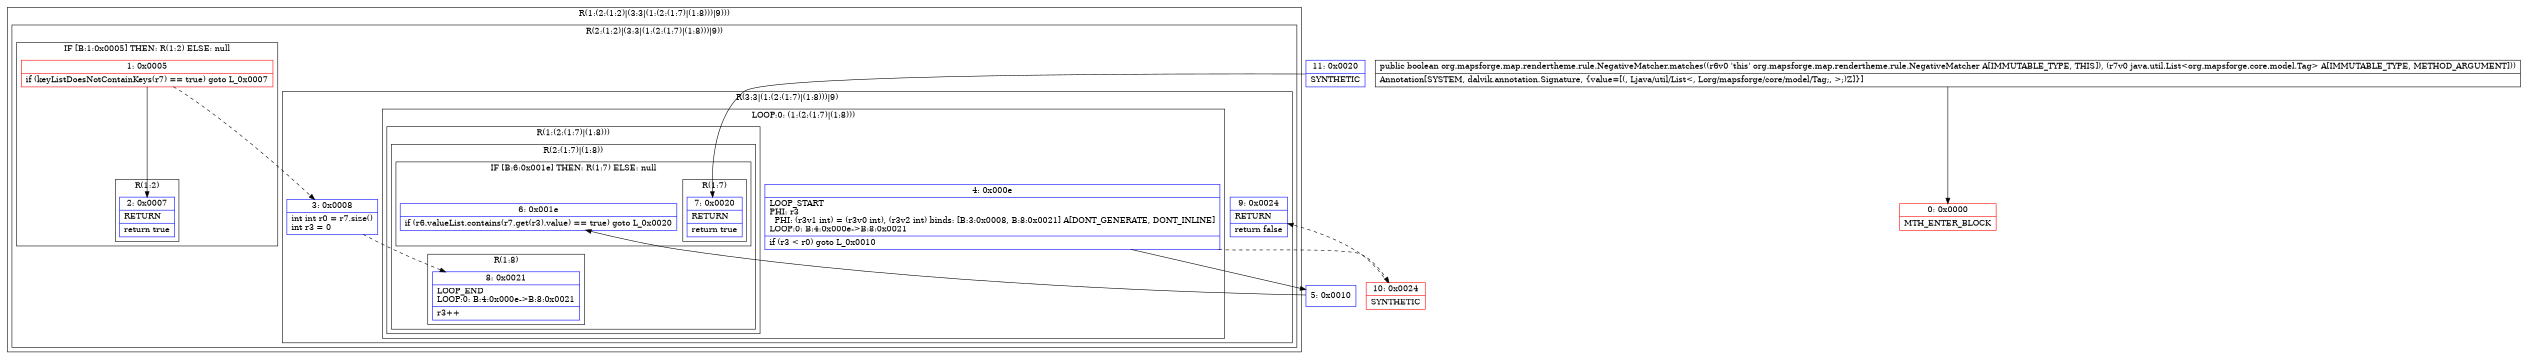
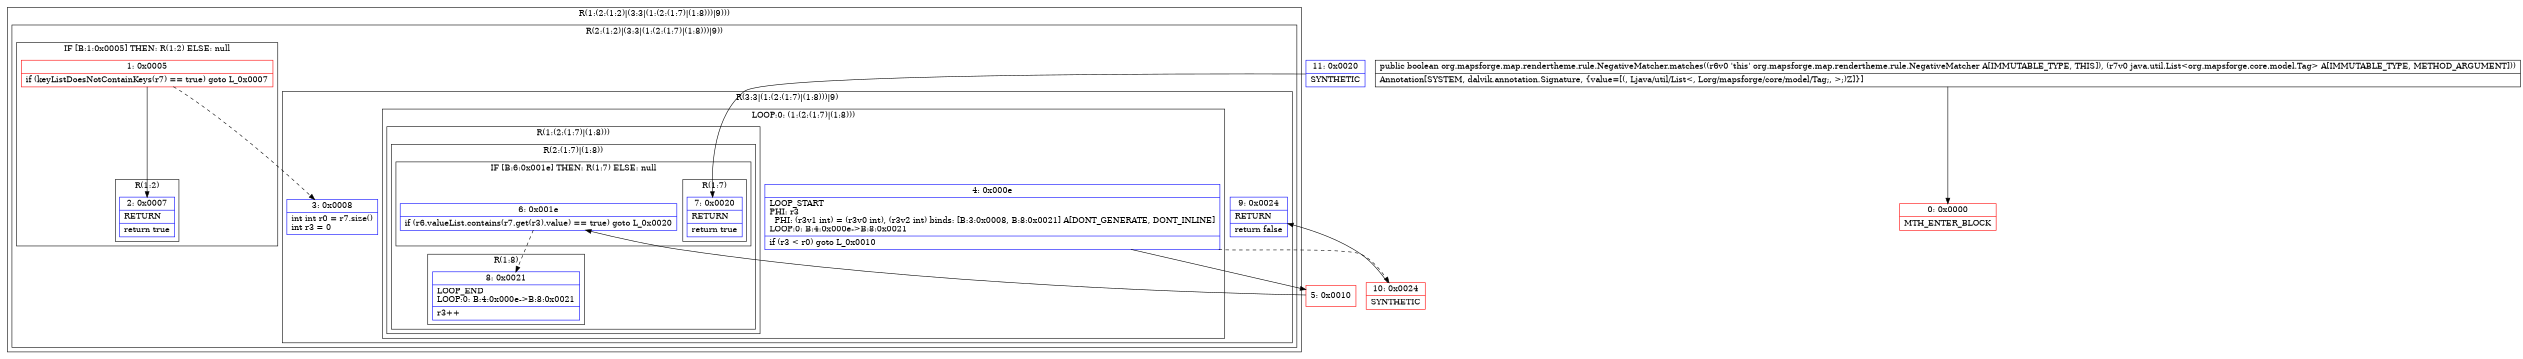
(1346, 245) -> (1346, 245)
(401, 253) -> (525, 250)
(1331, 296) -> (1331, 296)
